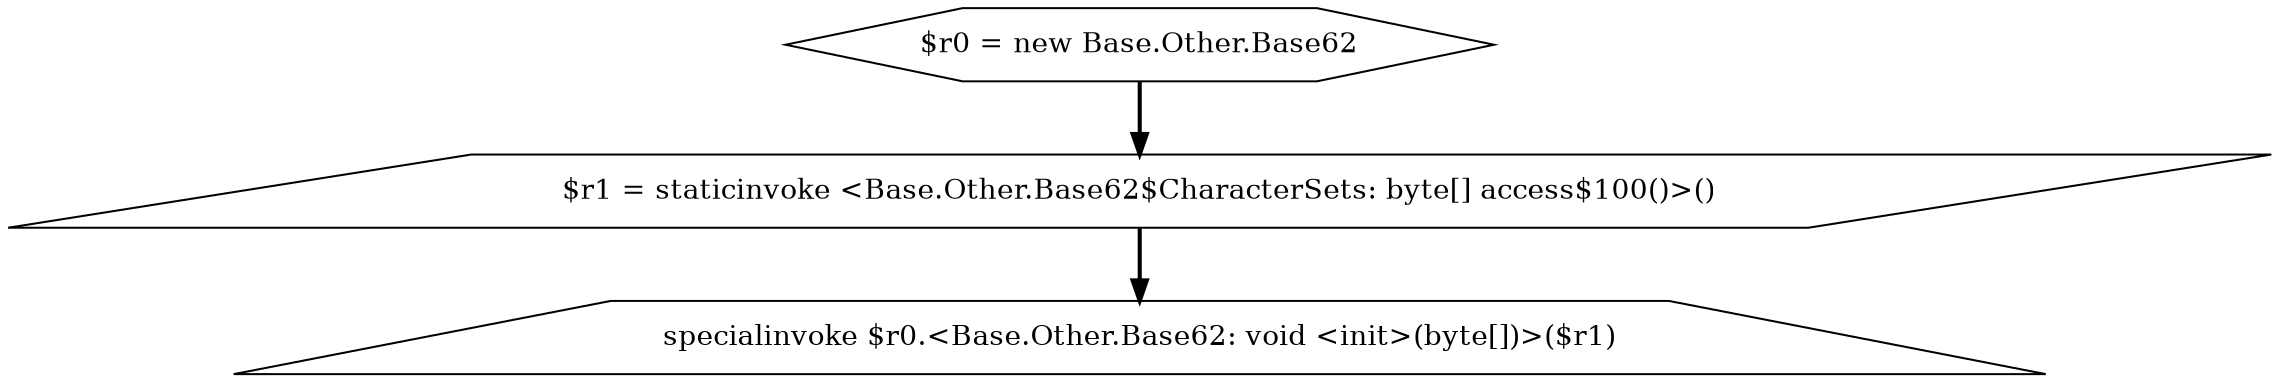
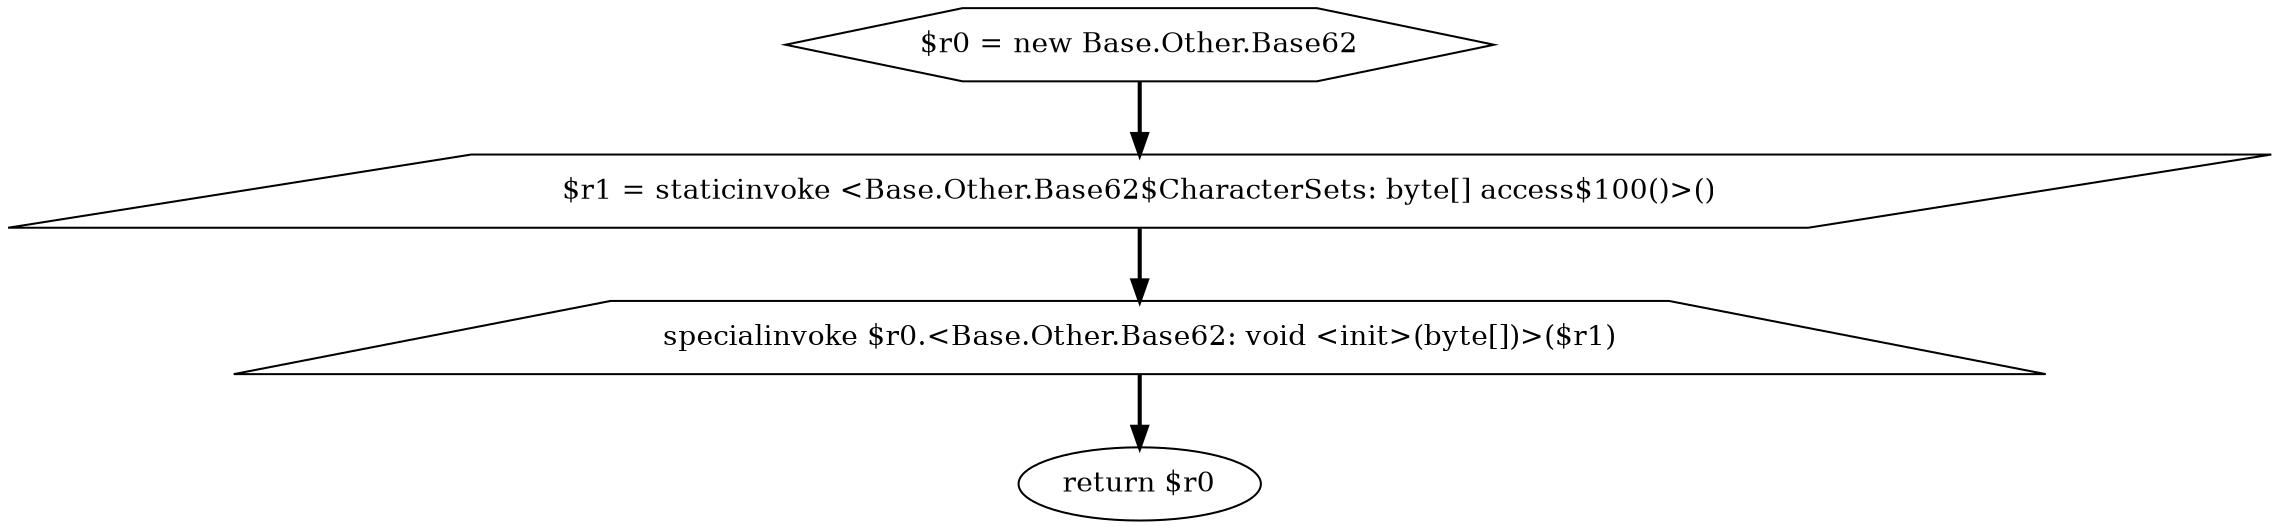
none -> (1140, 484)
